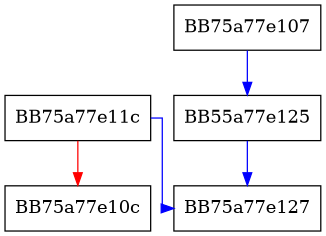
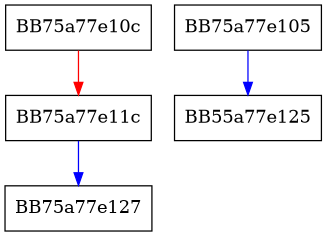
(247, 28) -> (248, 28)
(78, 157) -> (78, 66)
(247, 157) -> none
